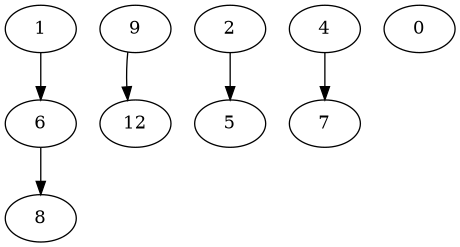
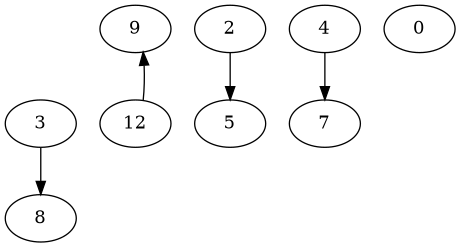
(41, 29) -> none
(127, 69) -> (144, 83)
(41, 124) -> (41, 124)
